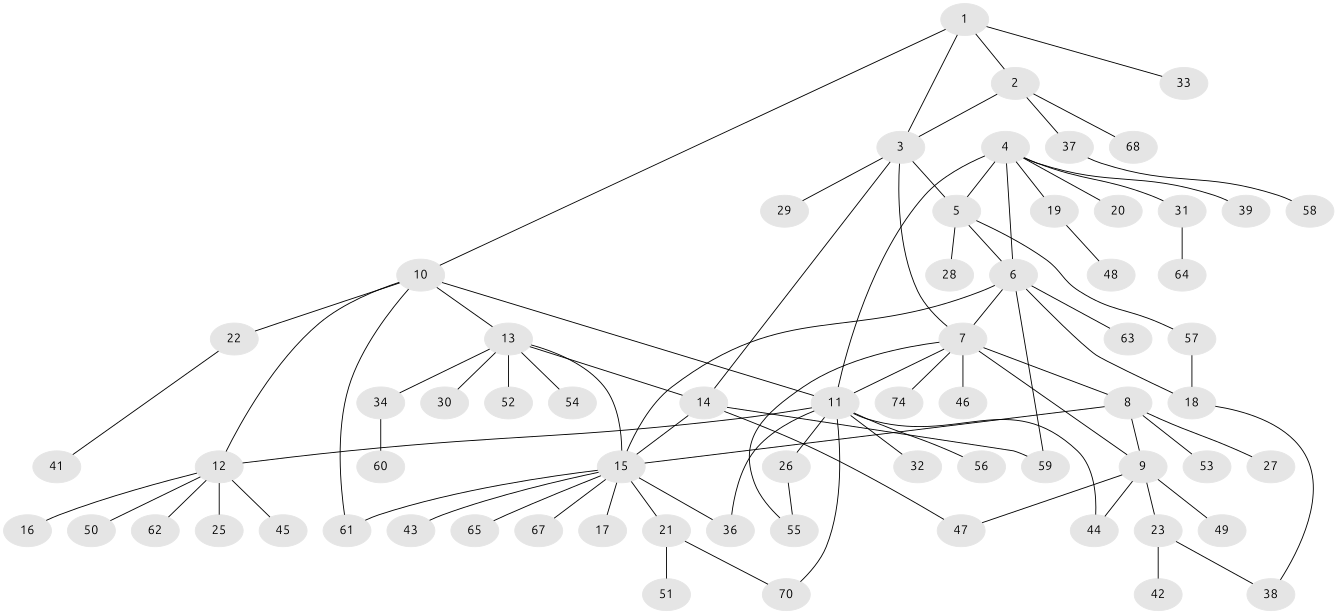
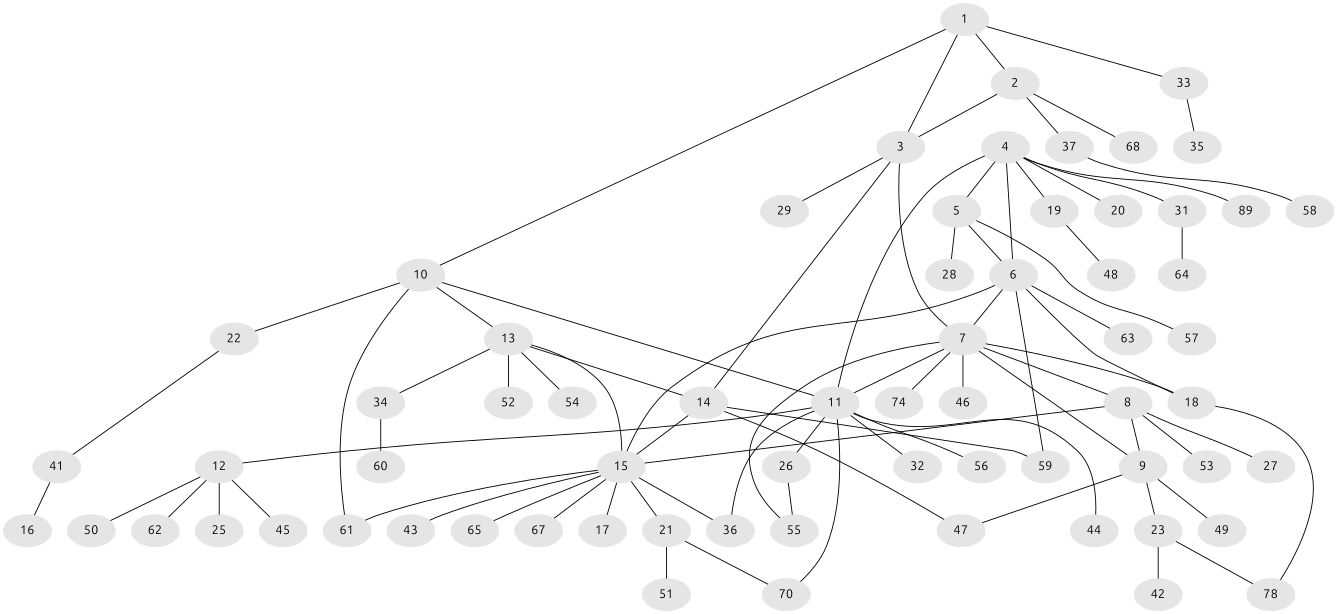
none -> (1197, 147)
(929, 179) -> none
(1246, 211) -> (1246, 211)
(295, 348) -> none
(1192, 371) -> (1081, 364)
(445, 403) -> none
(121, 494) -> (42, 499)
(1119, 499) -> none
(1271, 595) -> (1271, 595)
